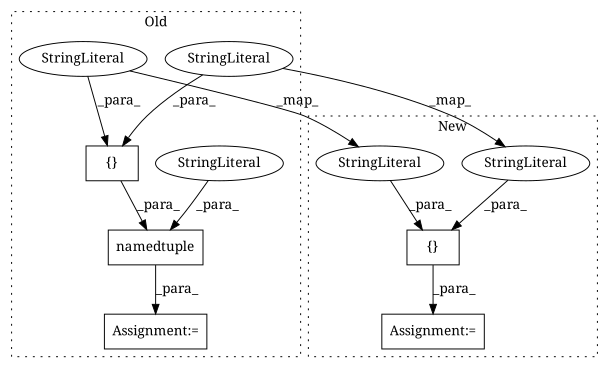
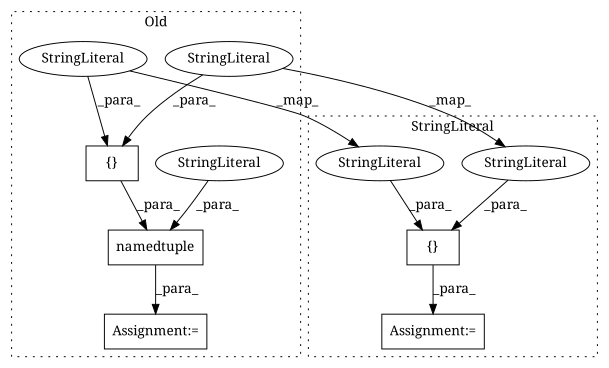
(453, 127) -> (453, 127)
